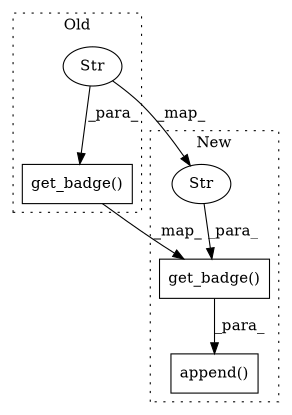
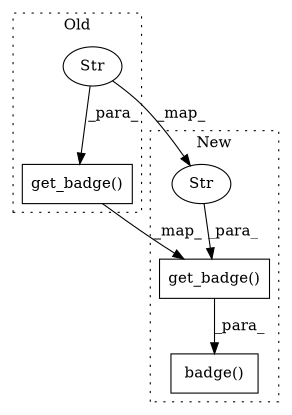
(215, 373) -> (215, 373)
